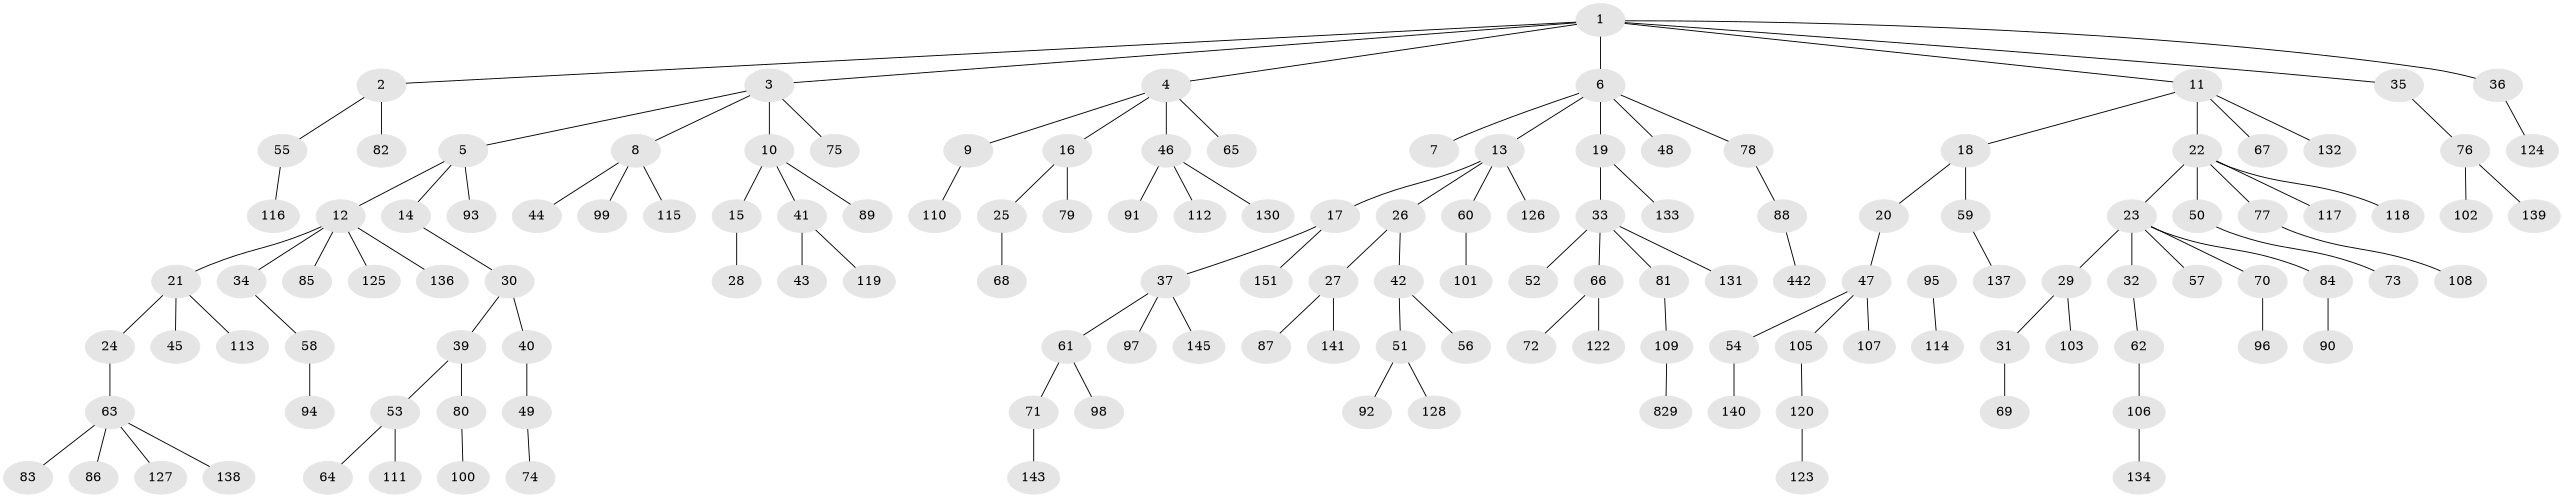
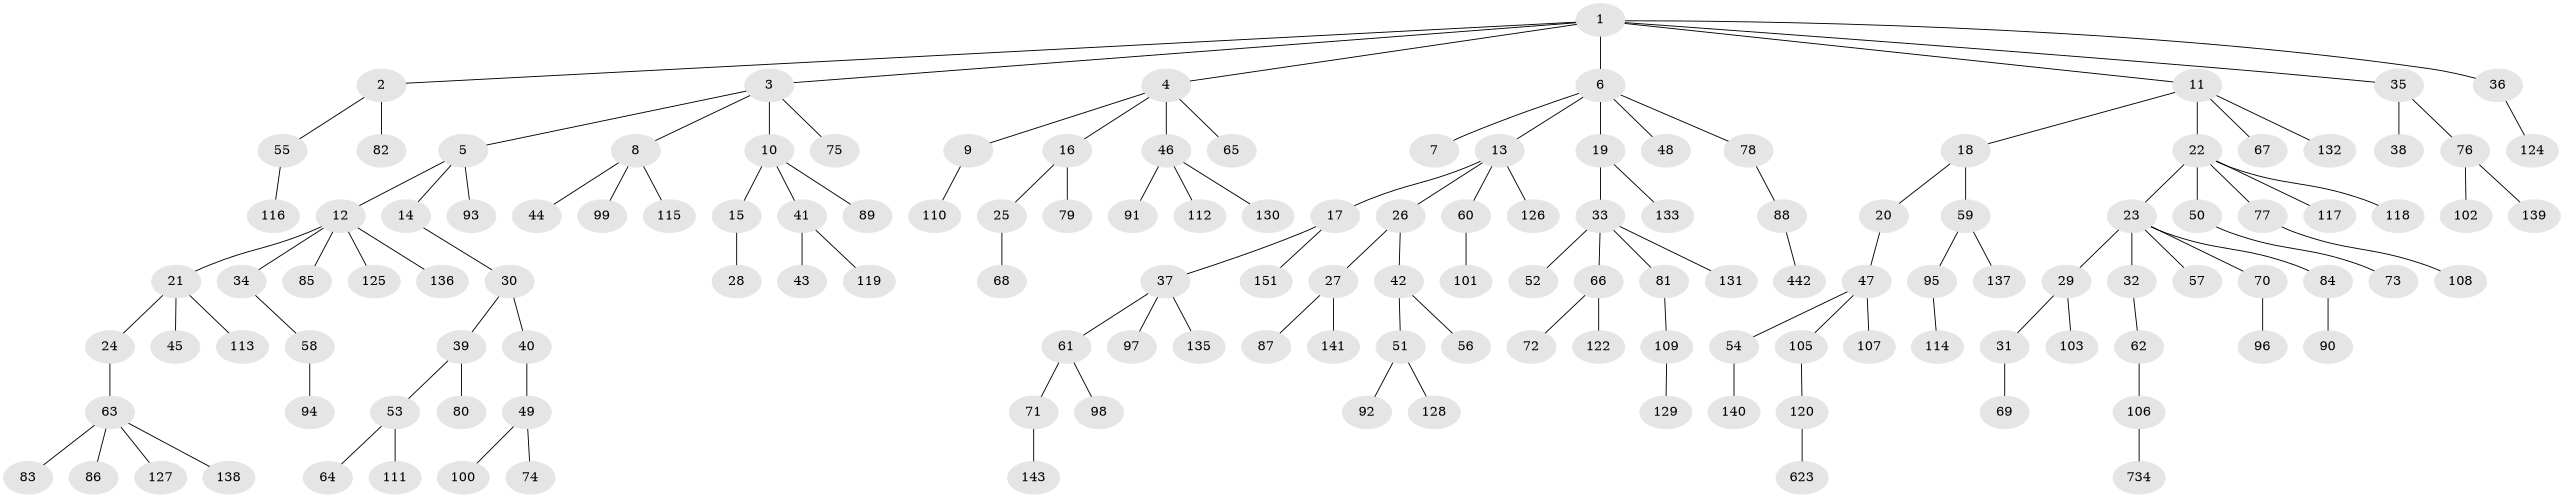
none -> (2399, 151)
none -> (1949, 249)
(1199, 347) -> (1199, 347)
(1666, 412) -> (1666, 412)
(462, 445) -> (495, 445)
(1802, 478) -> (1802, 478)
(2139, 478) -> (2139, 478)
